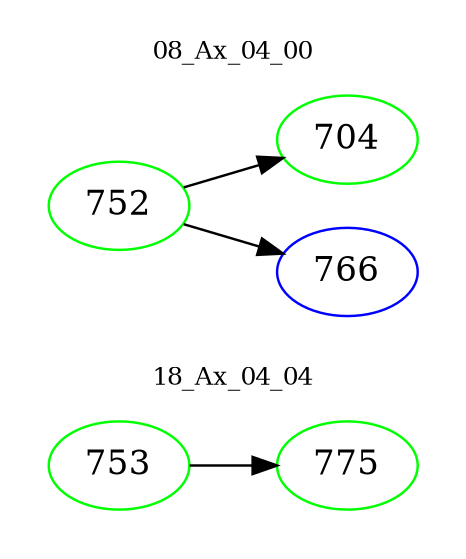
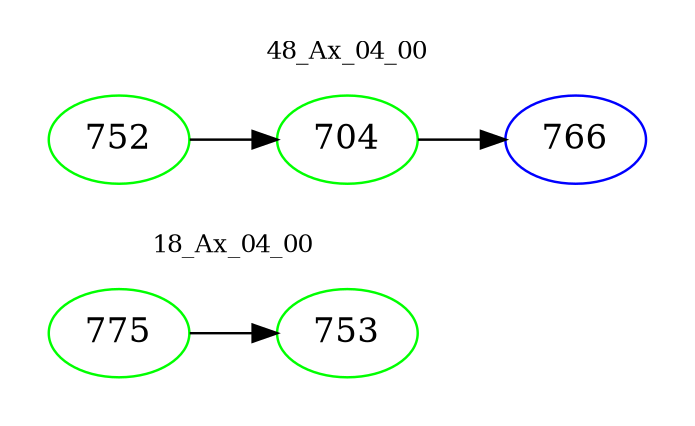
(233, 53) -> (347, 53)
(221, 235) -> (449, 140)
(233, 379) -> (233, 246)
(221, 466) -> (221, 333)
